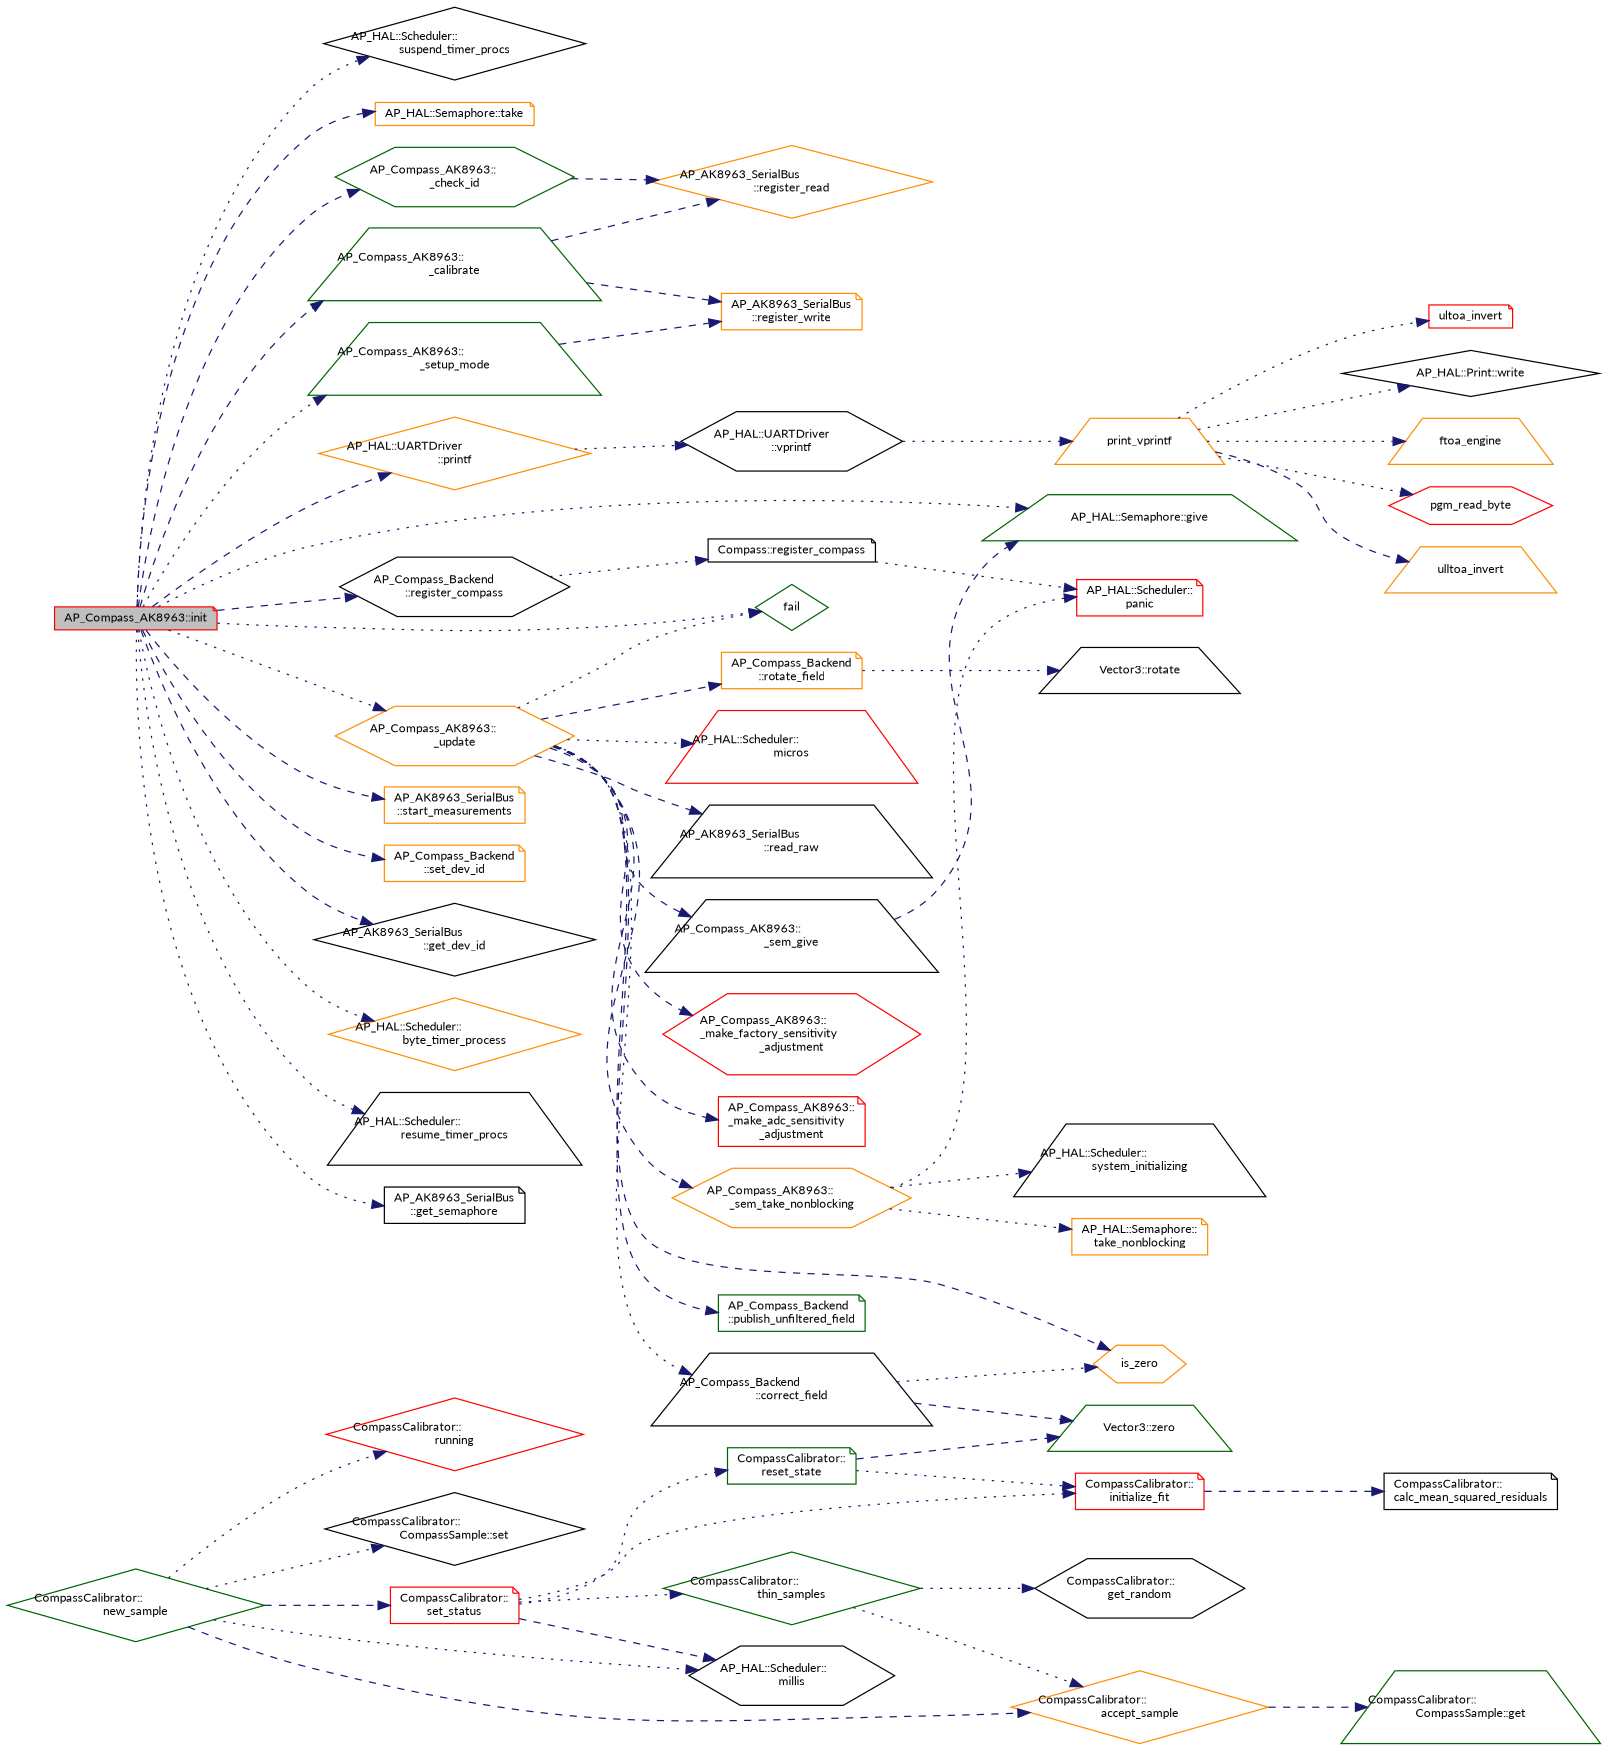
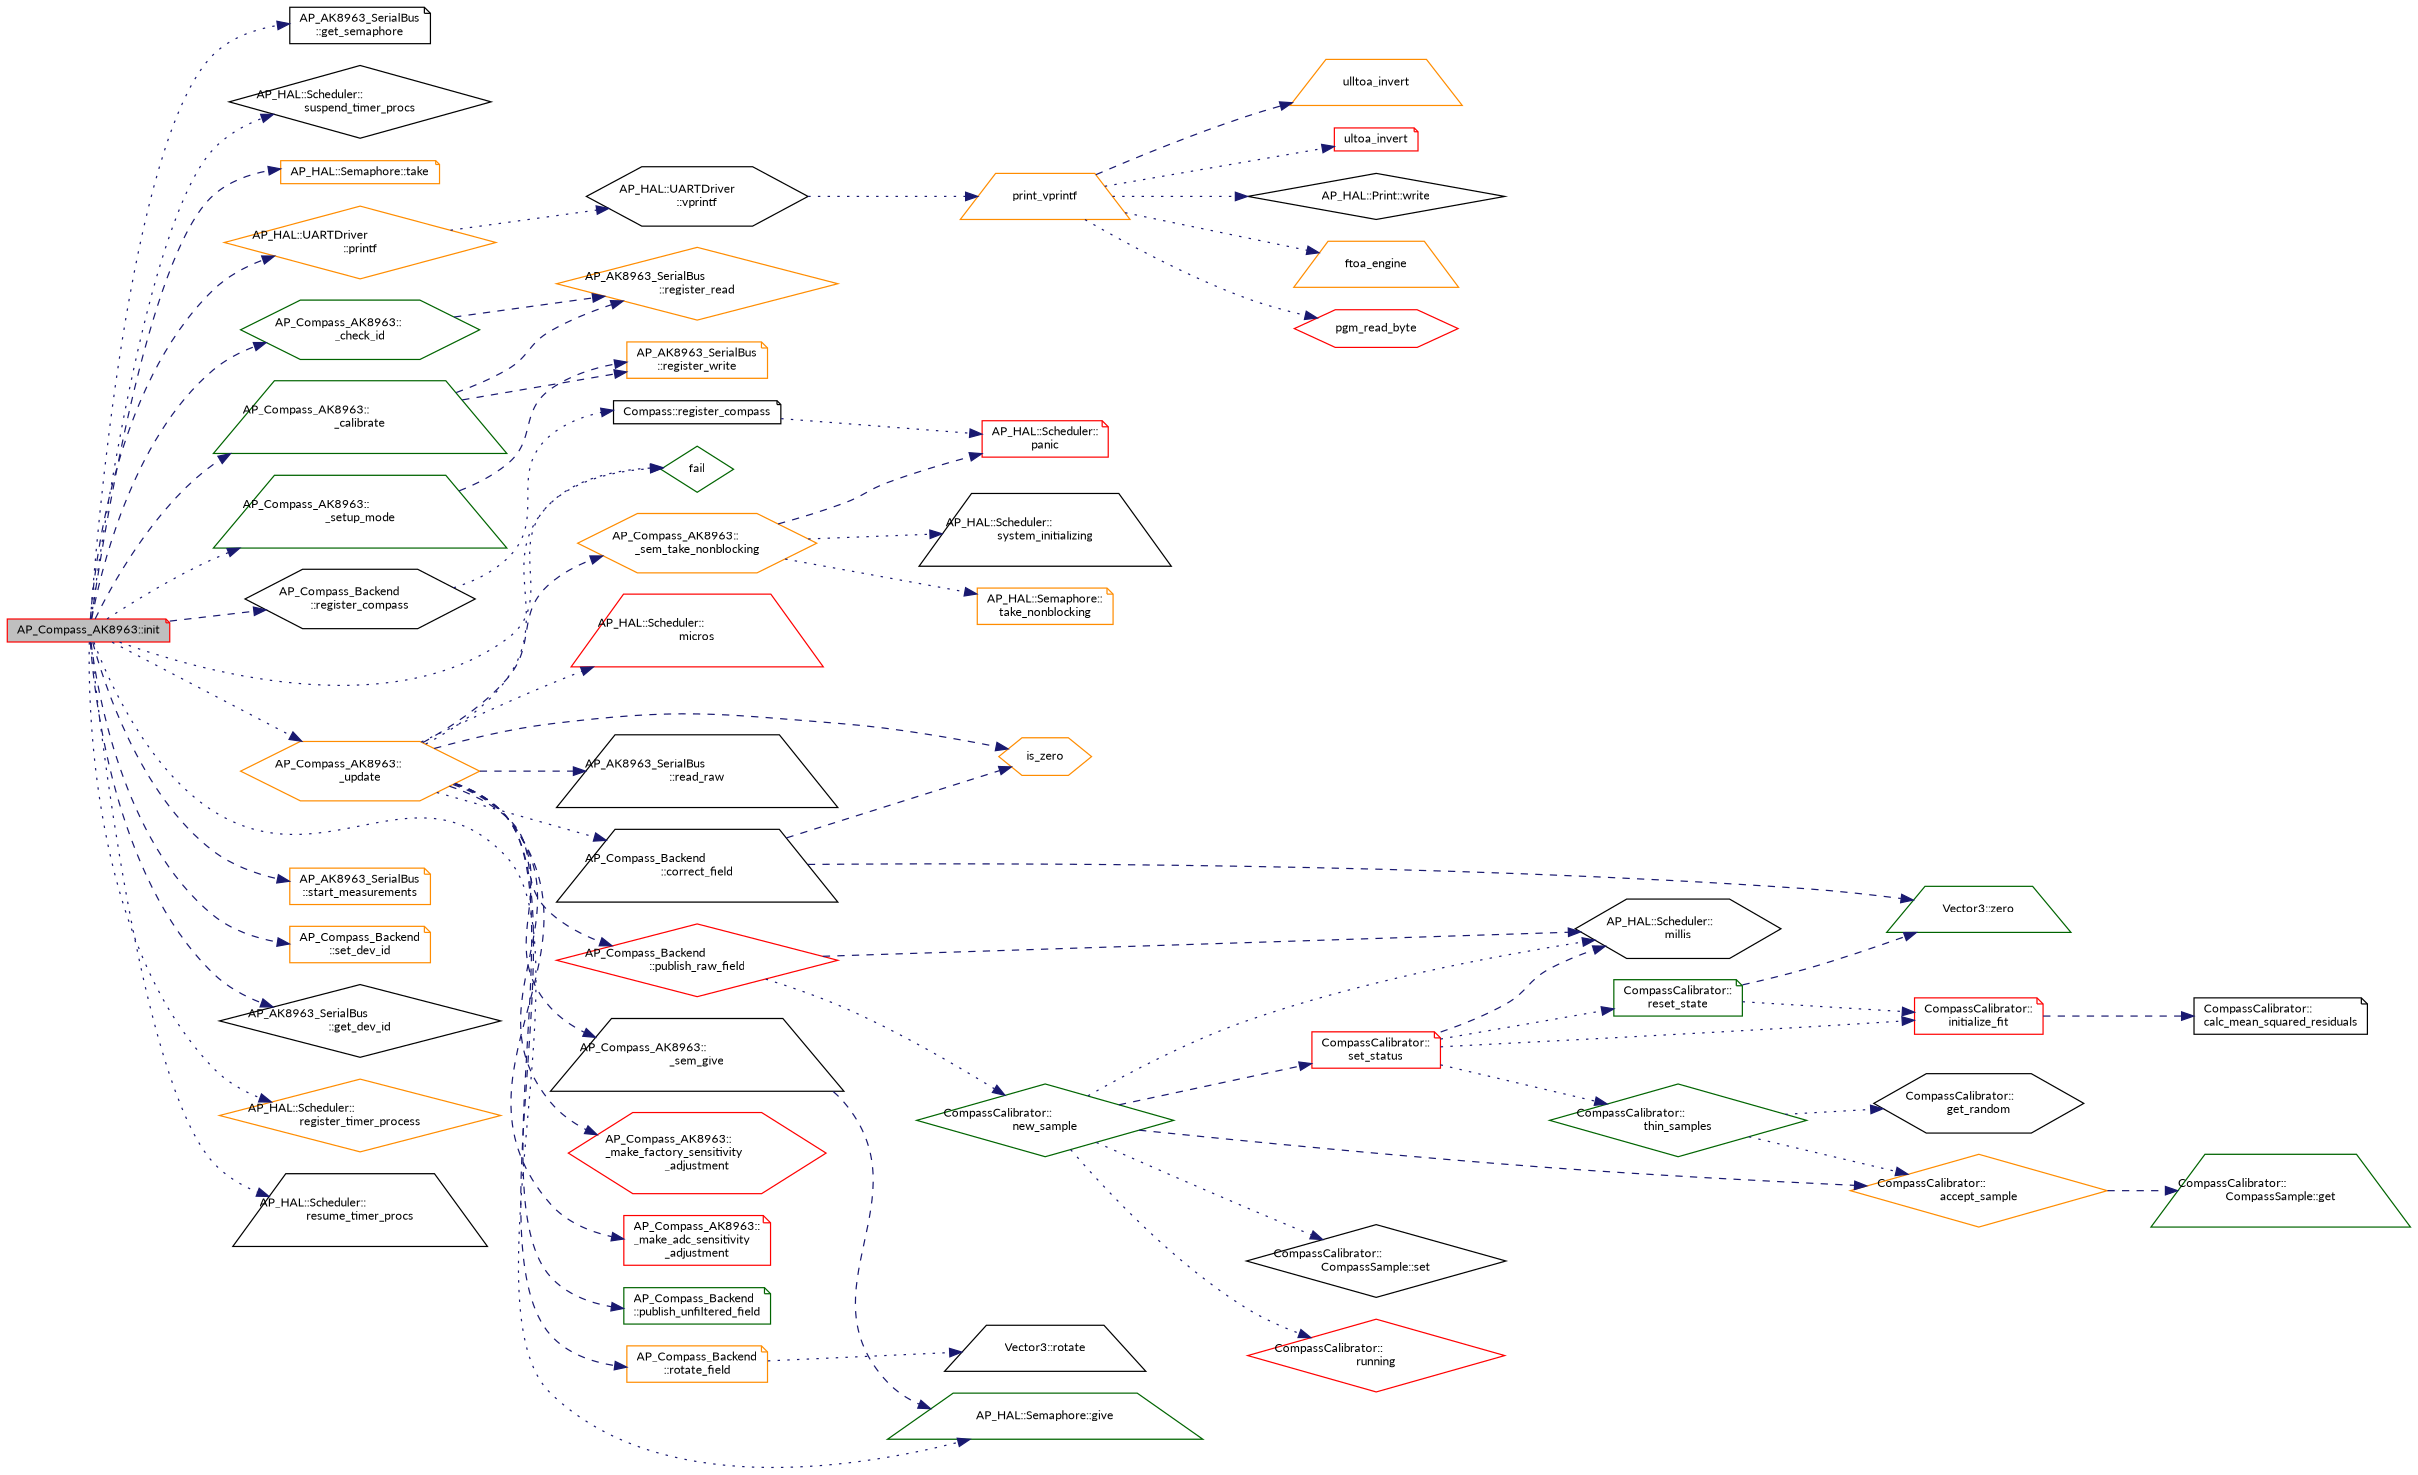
(959, 879) -> (873, 489)
none -> (697, 960)
(455, 1034) -> (360, 1116)
(991, 1375) -> (893, 804)
